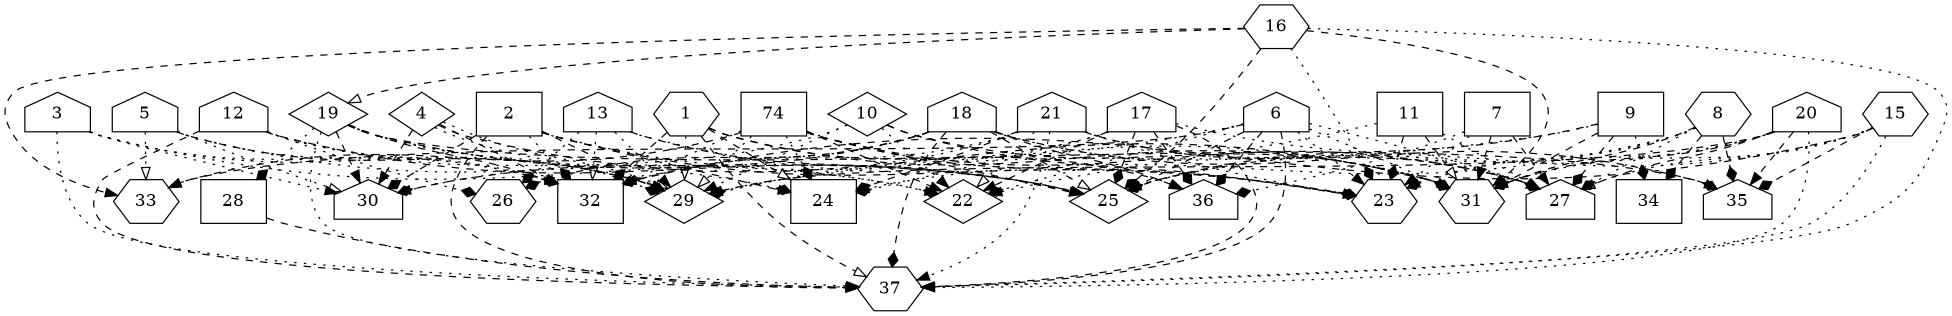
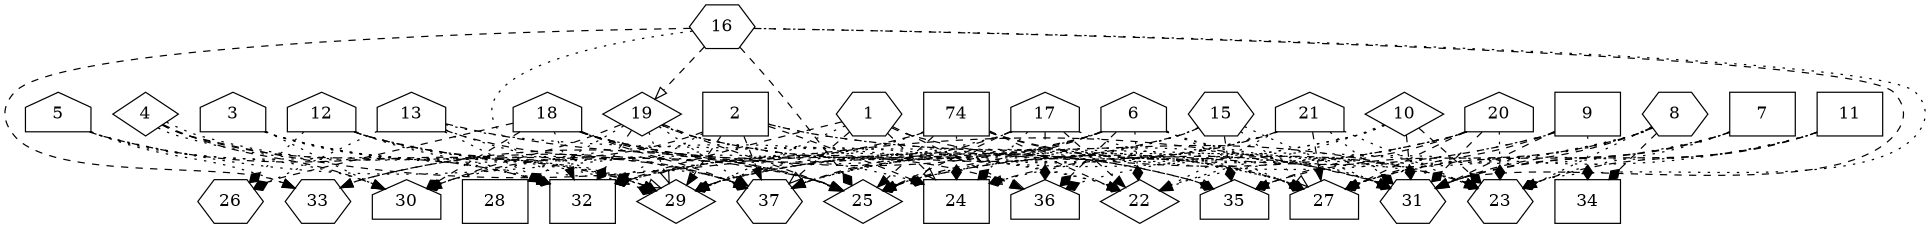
none -> (975, 157)
(554, 269) -> (591, 156)
